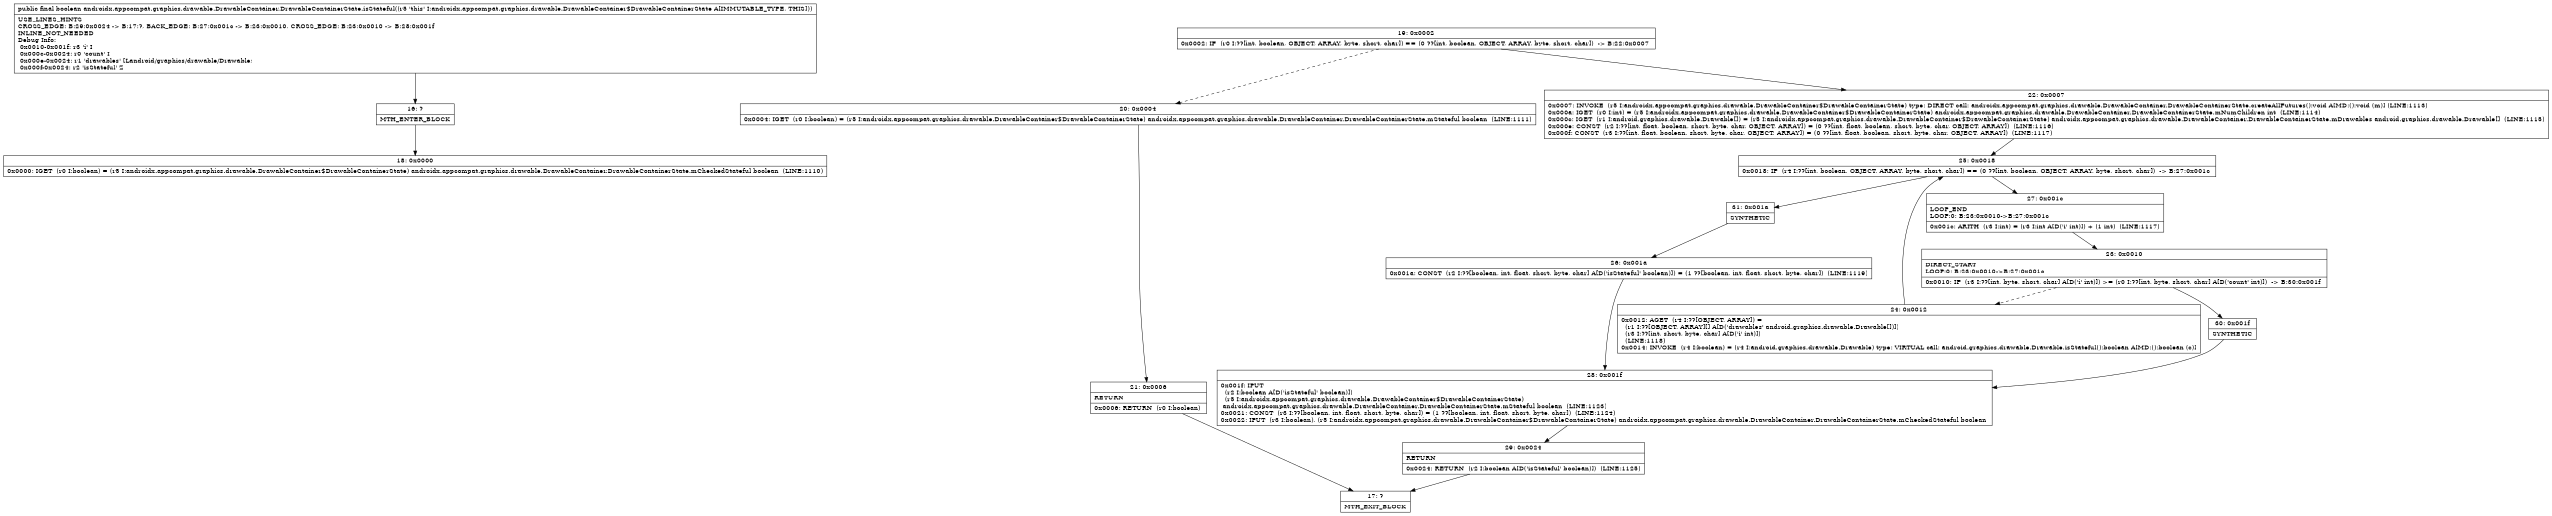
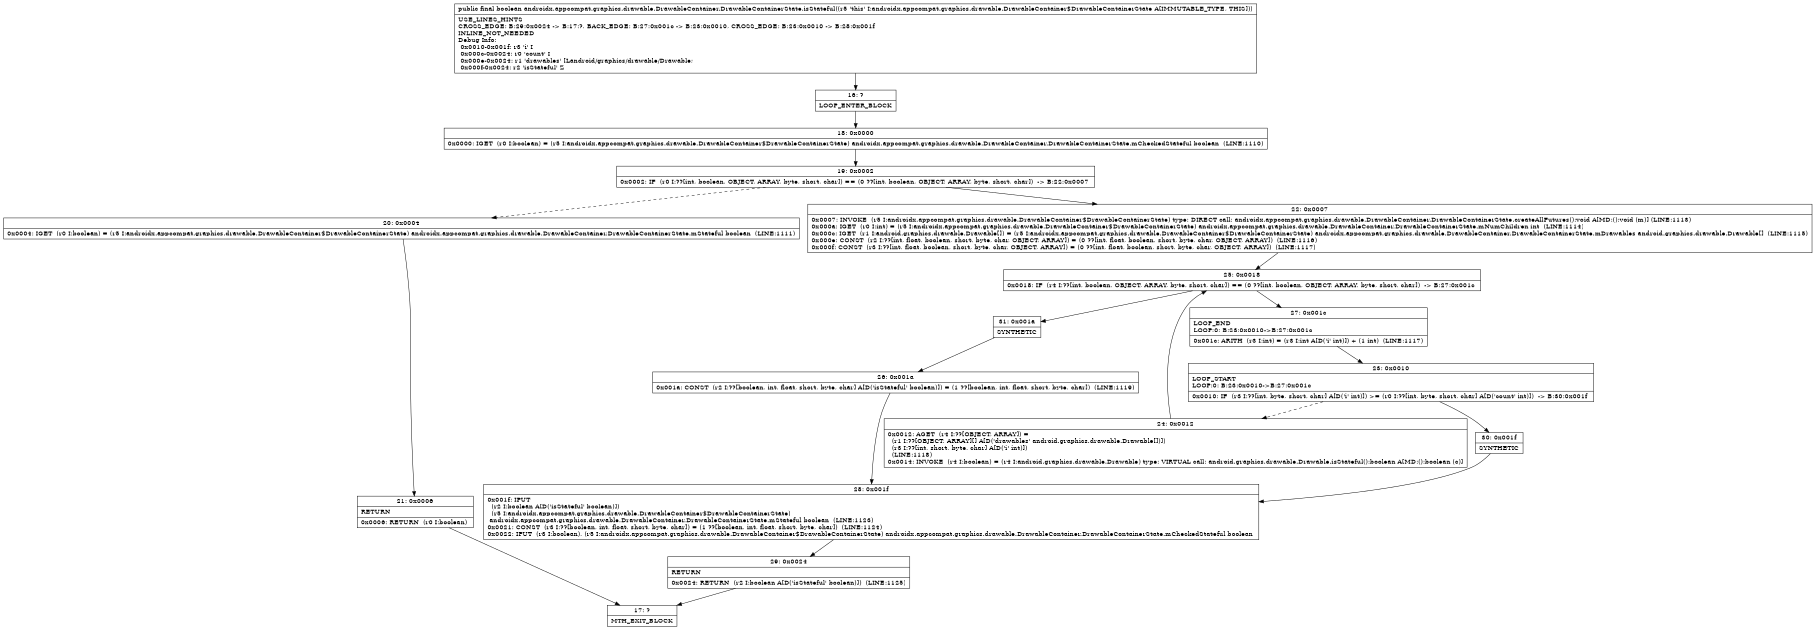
(415, 119) -> (856, 106)
none -> (856, 155)
(1951, 265) -> (1214, 379)
